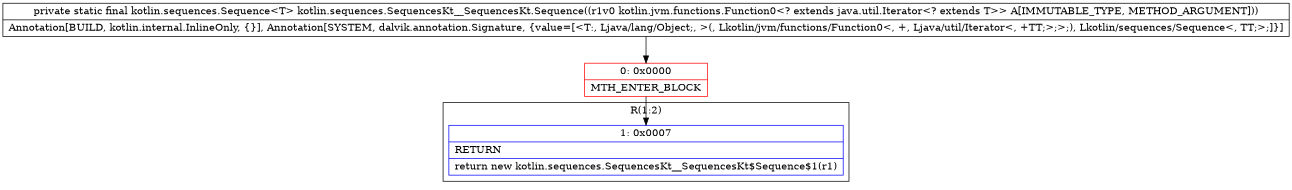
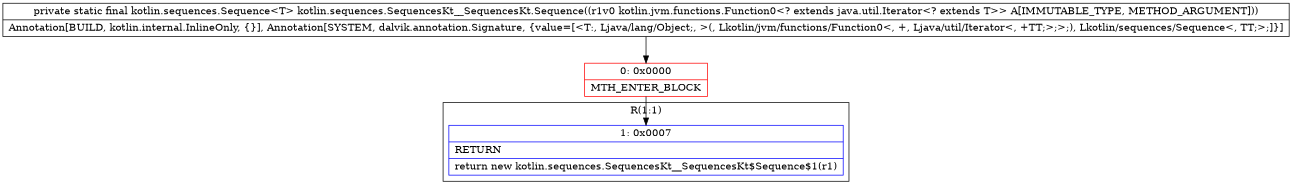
(646, 111) -> (646, 111)
